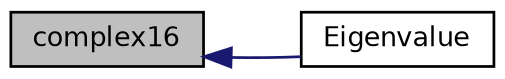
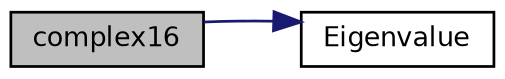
(266, 58) -> (239, 21)
